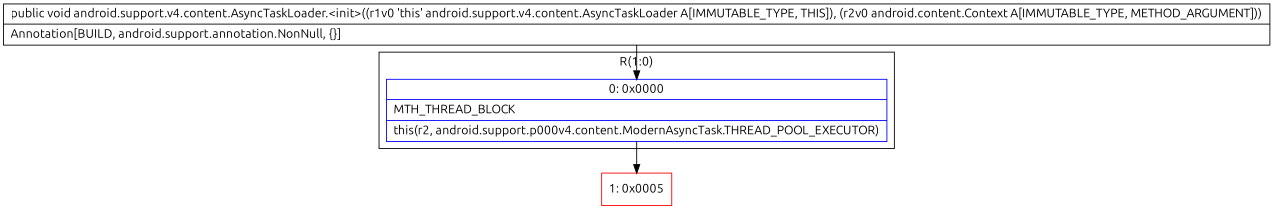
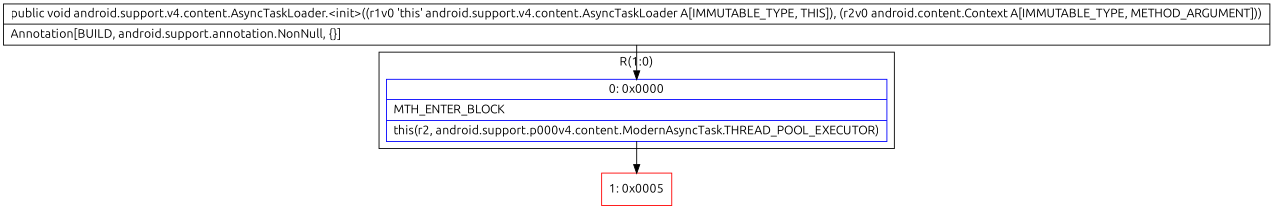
(454, 110) -> (449, 110)
